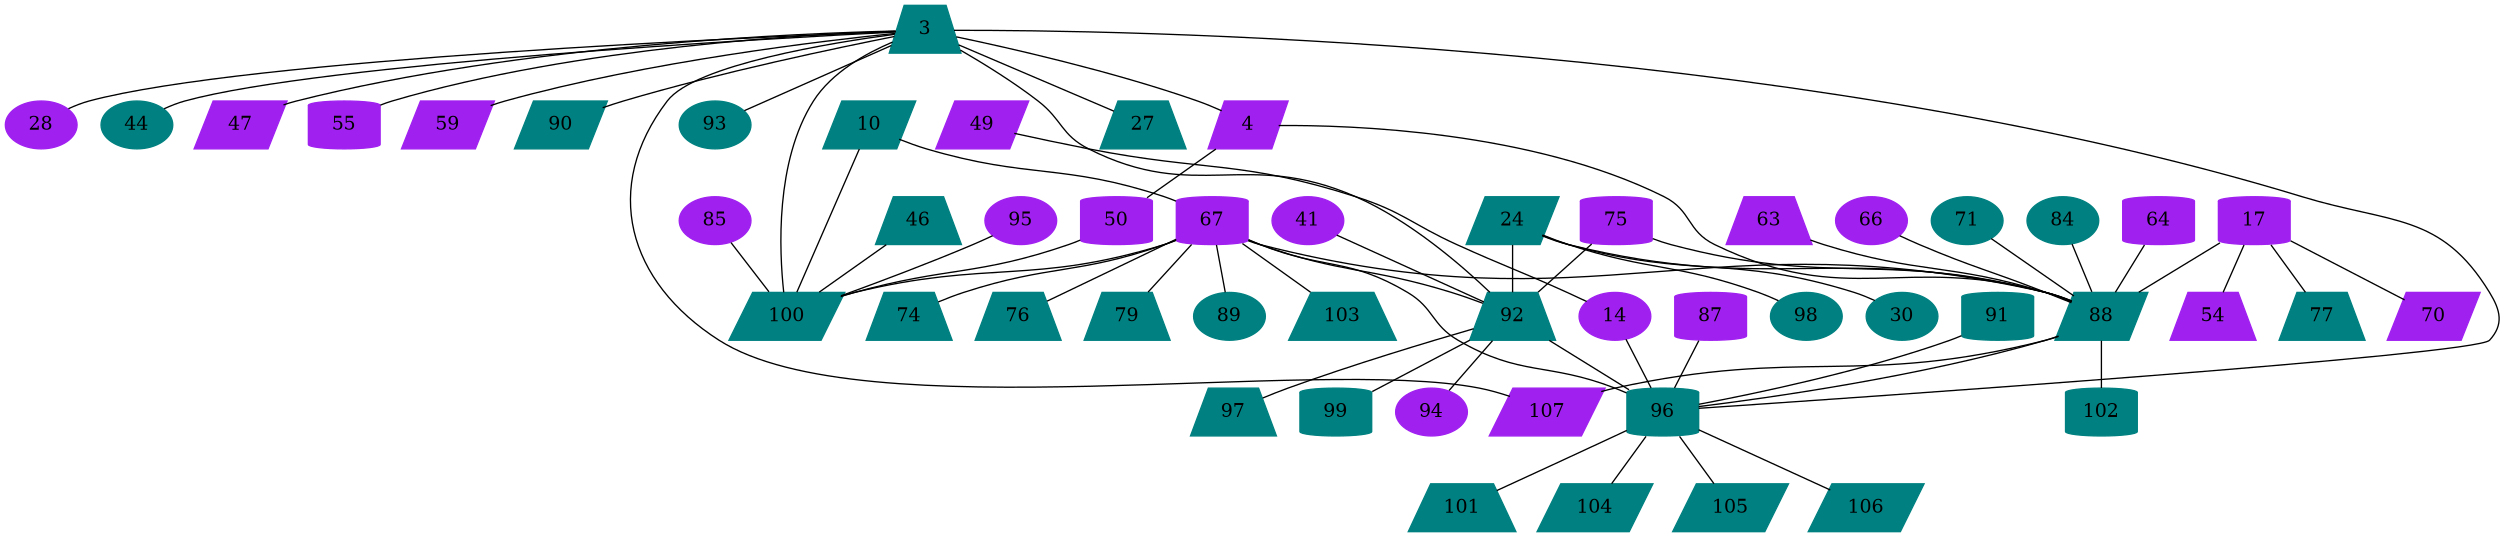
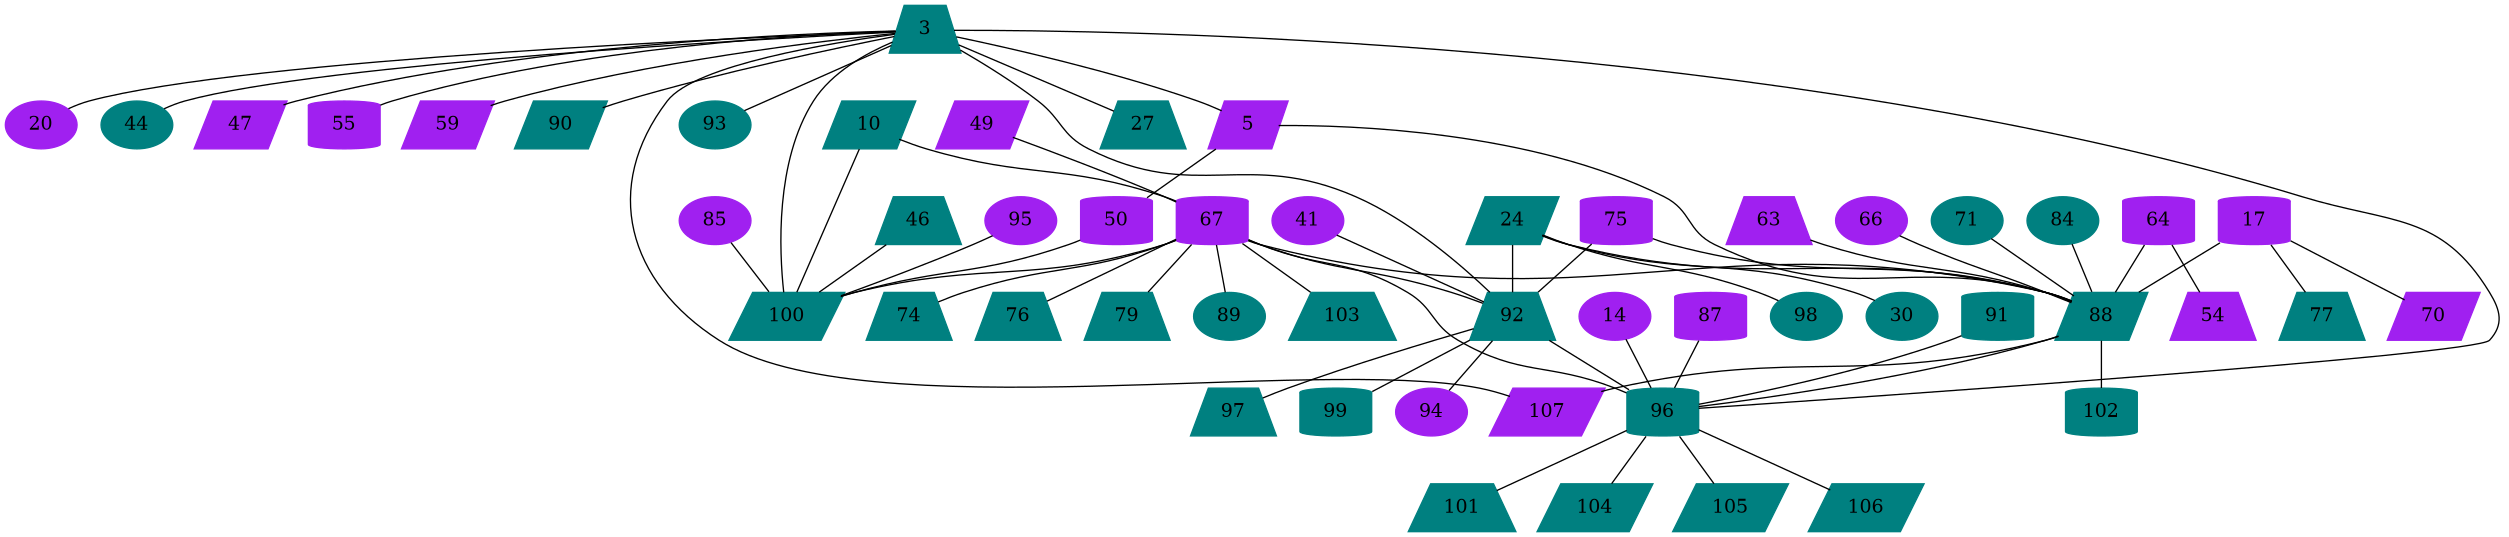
(41, 125) -> (41, 125)
(1248, 125) -> (1248, 125)
(1207, 166) -> (1095, 168)
(2234, 269) -> (2188, 272)
